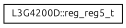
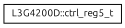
(63, 14) -> (63, 14)
